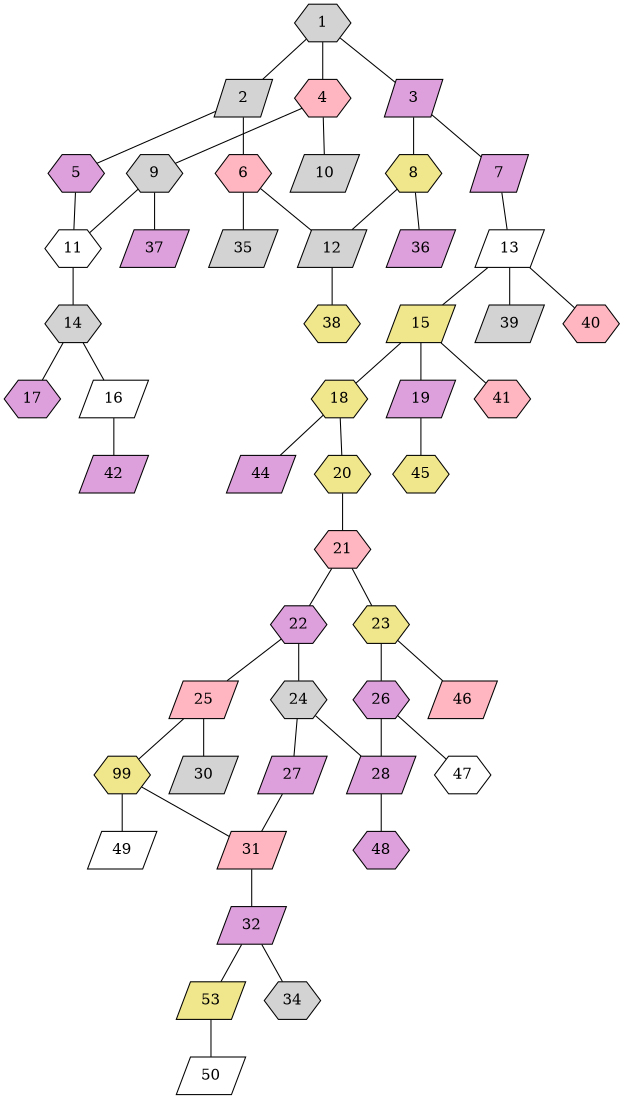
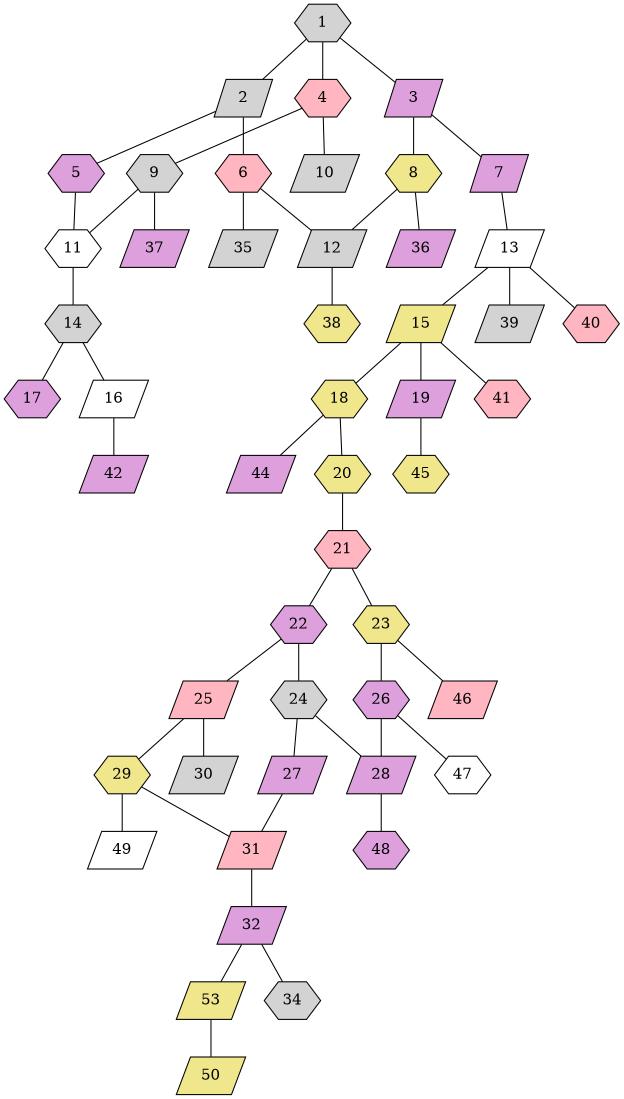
(122, 775) -> (122, 775)
(211, 1076) -> (211, 1076)
